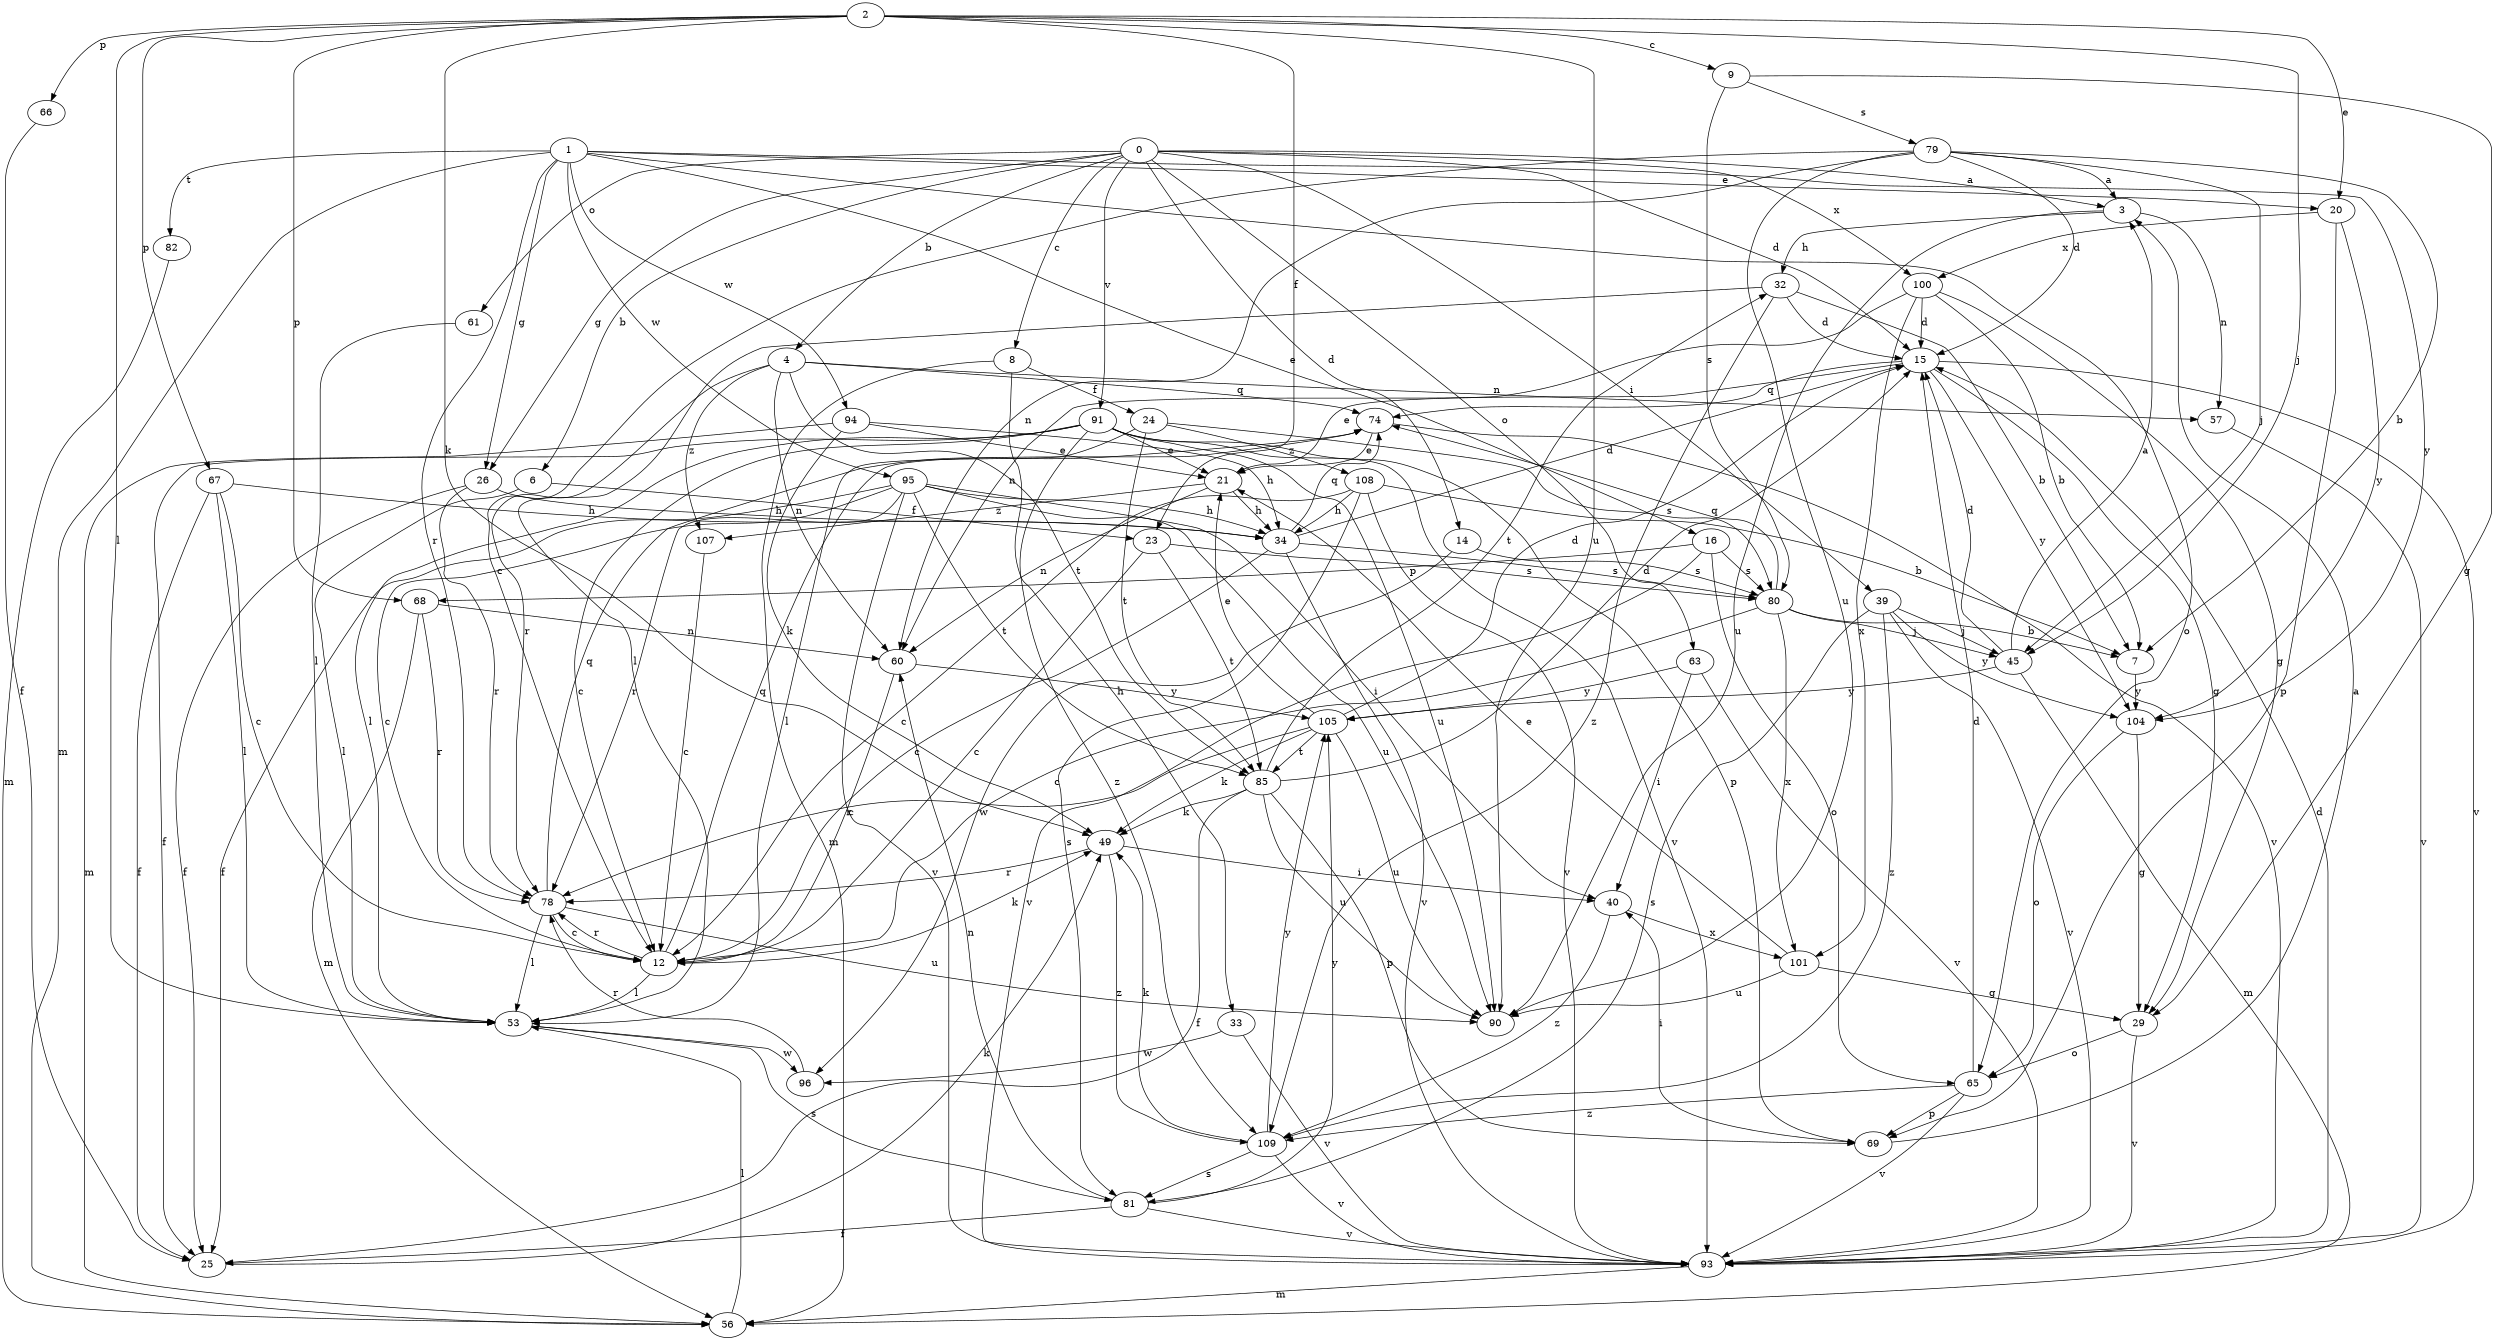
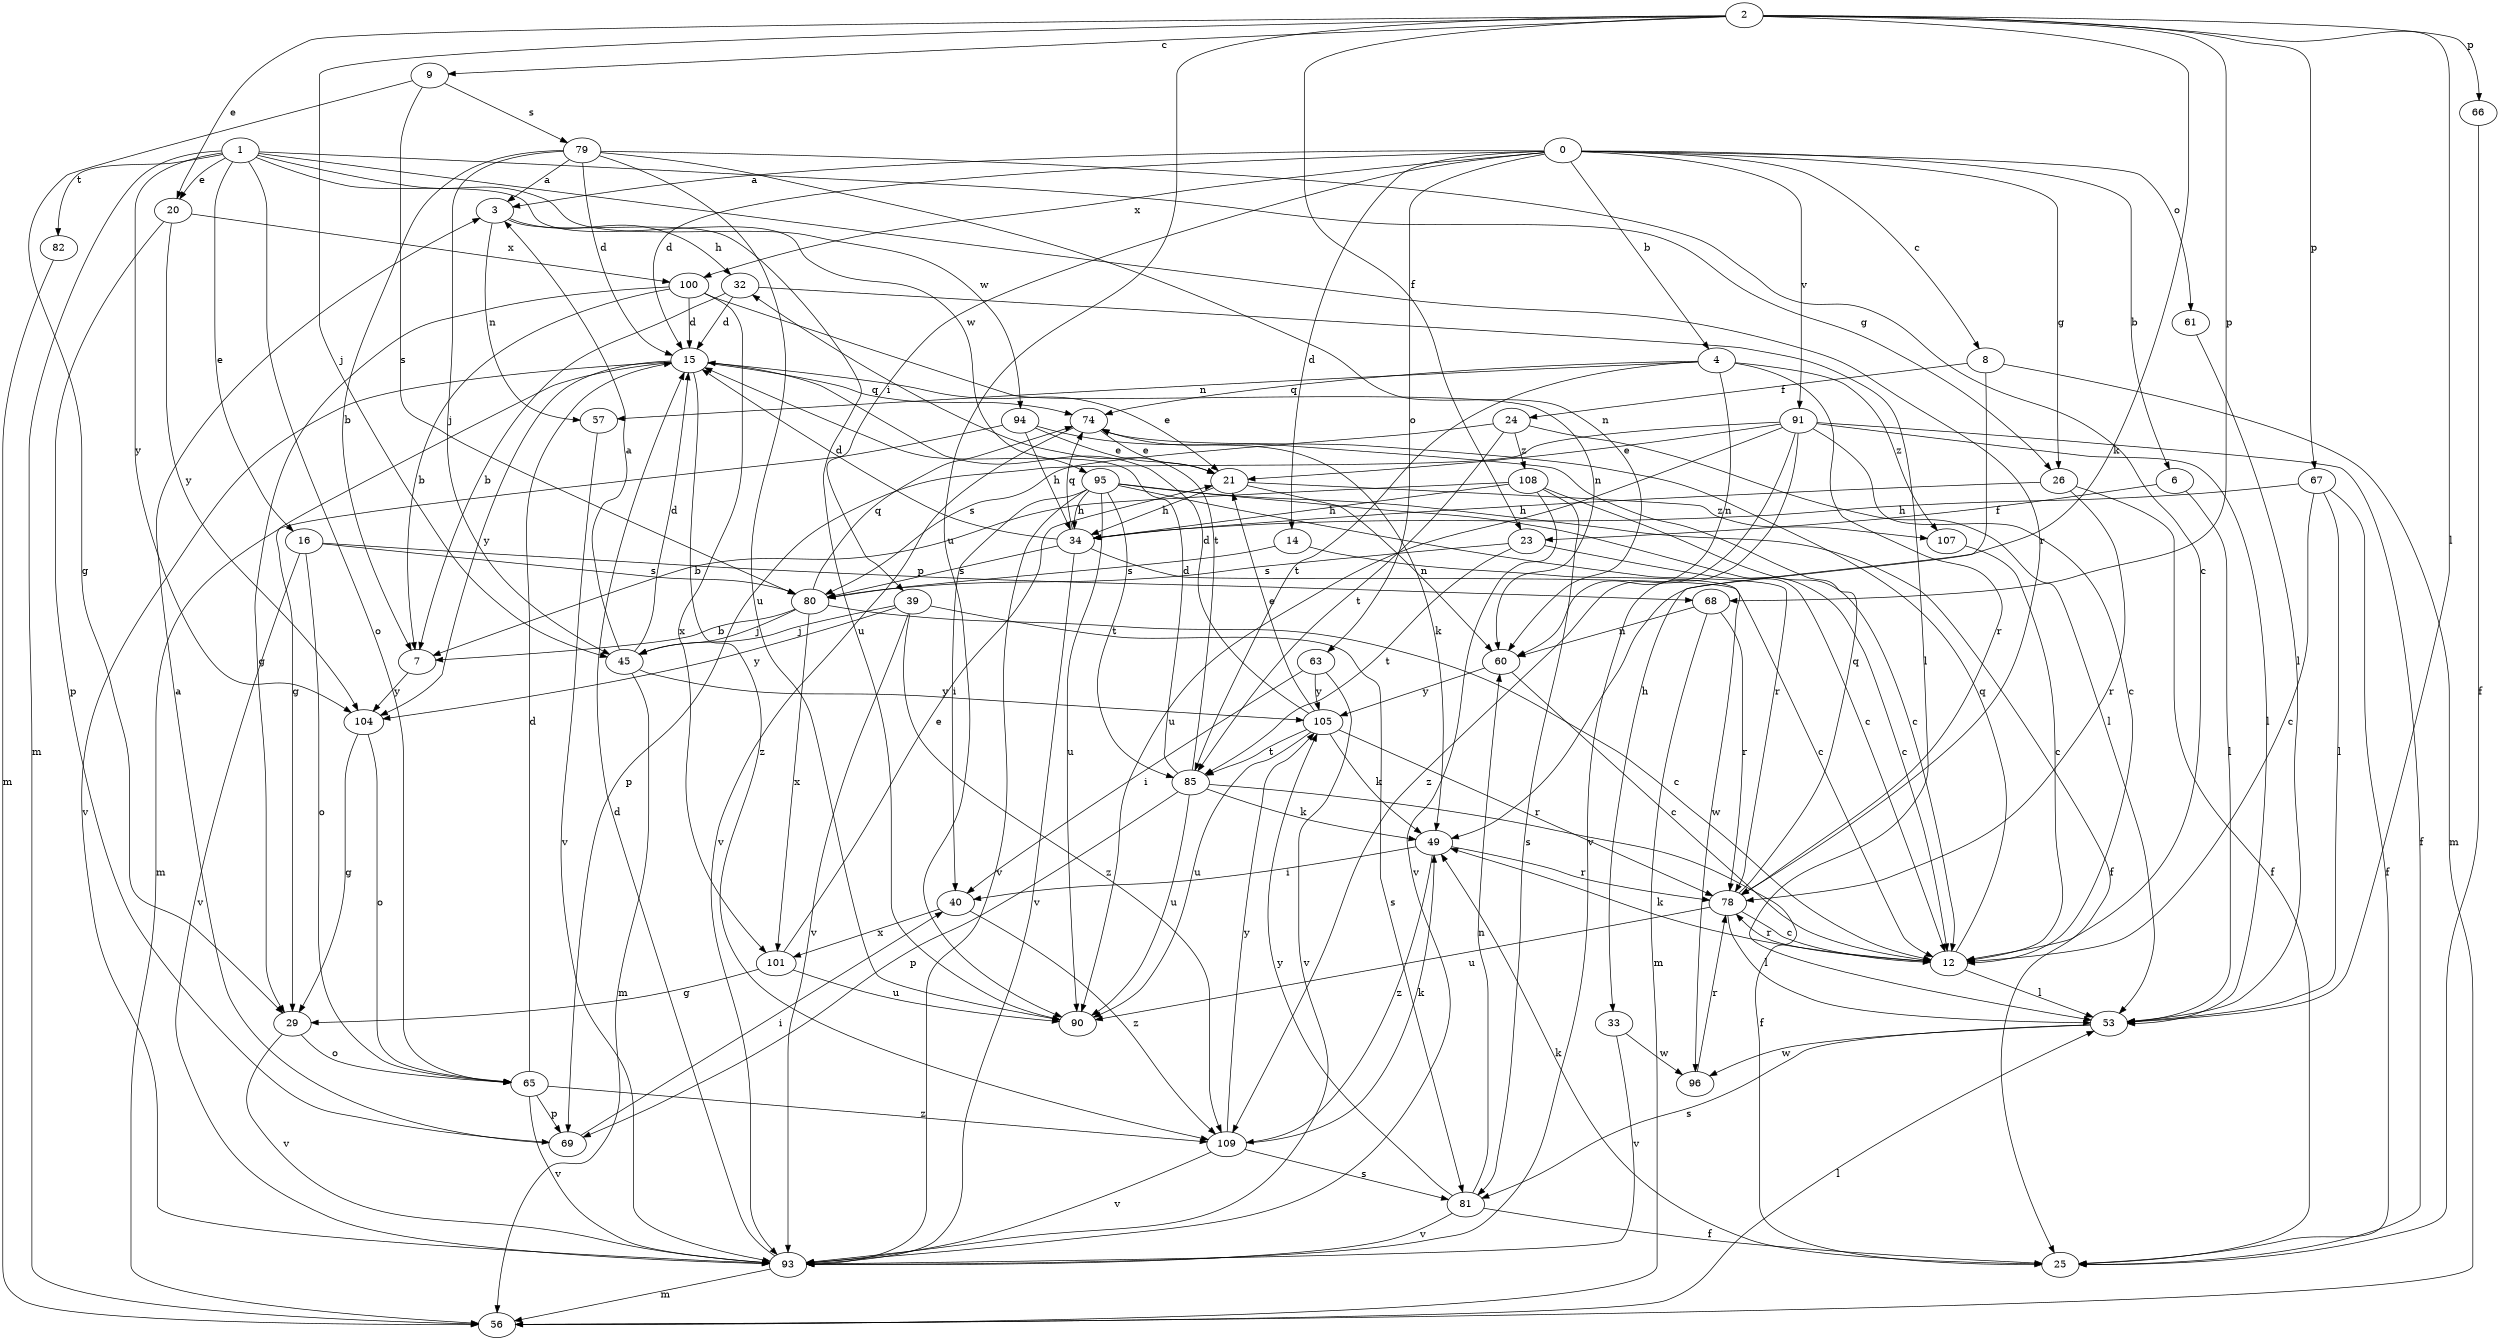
(1563, 750) -> (724, 873)
